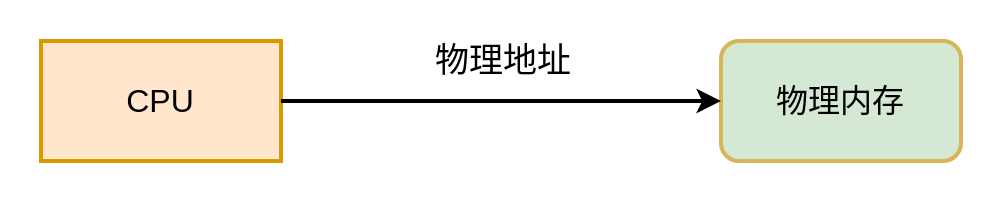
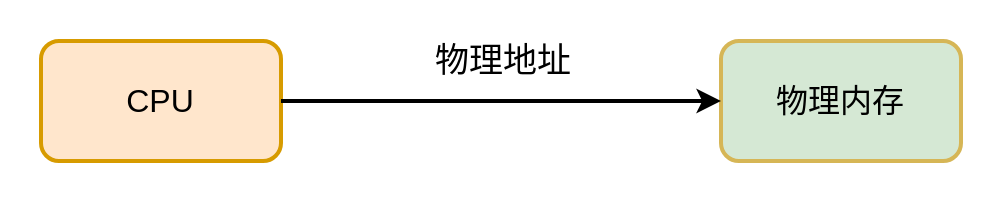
(161, 101) -> (161, 101)
